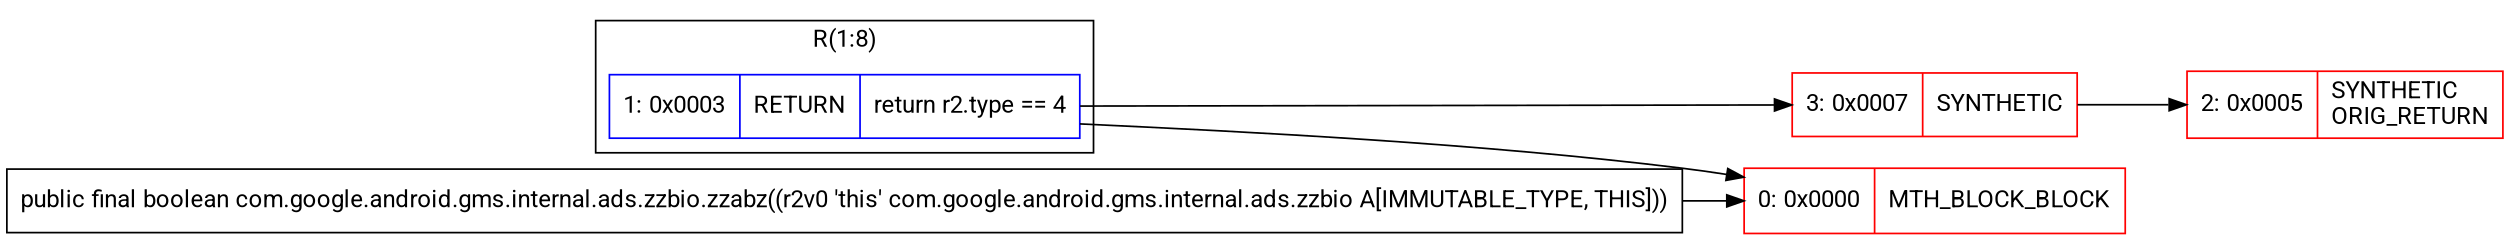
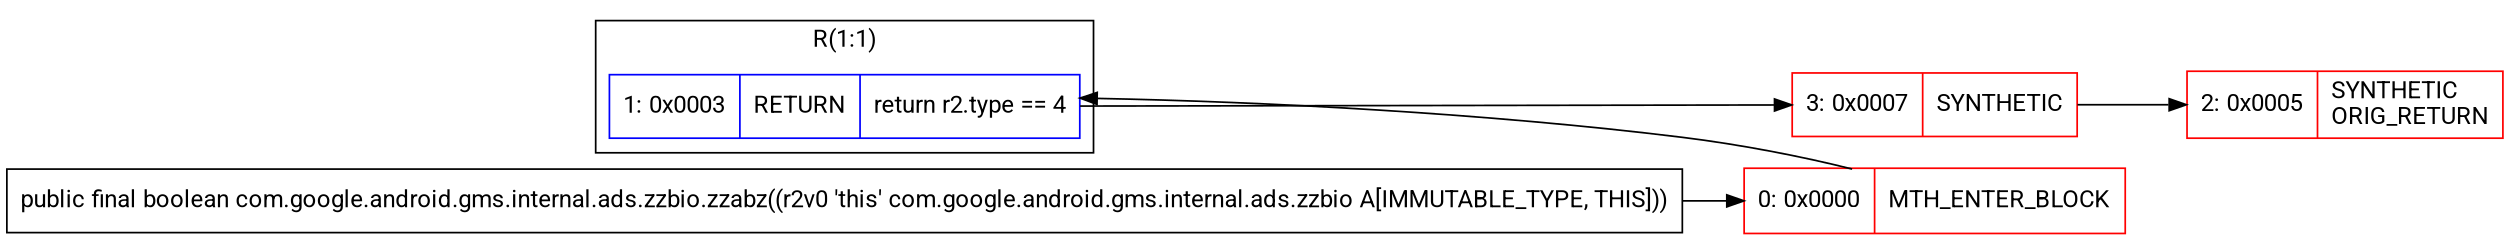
(845, 40) -> (845, 40)
(1404, 142) -> (1477, 117)
(2000, 200) -> (2000, 200)
